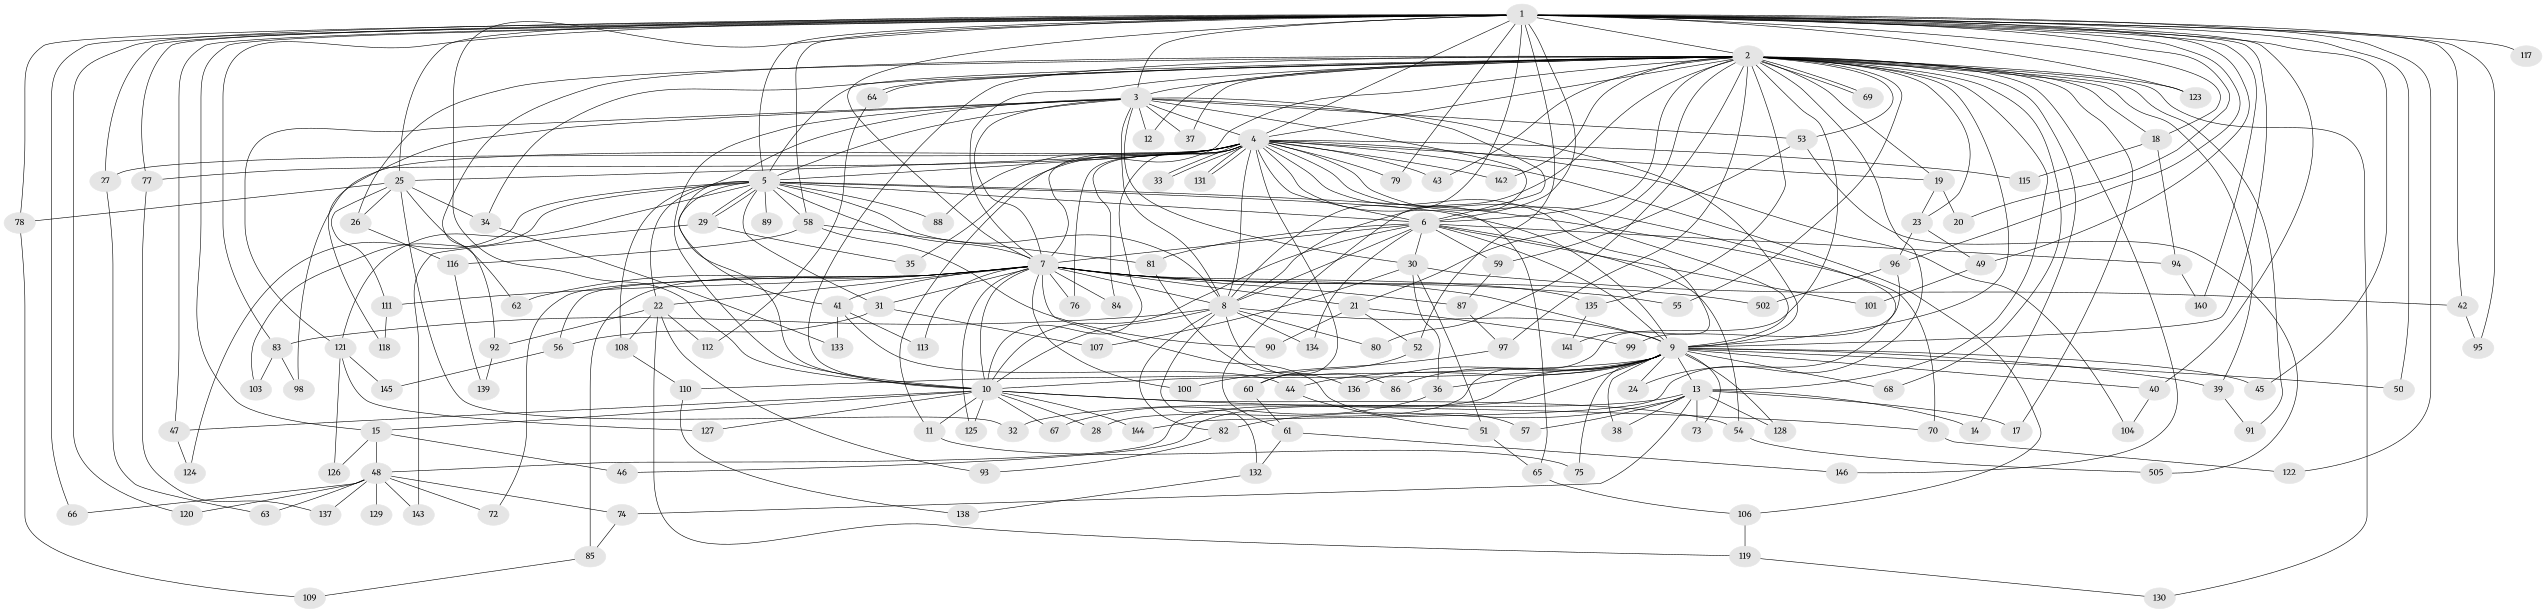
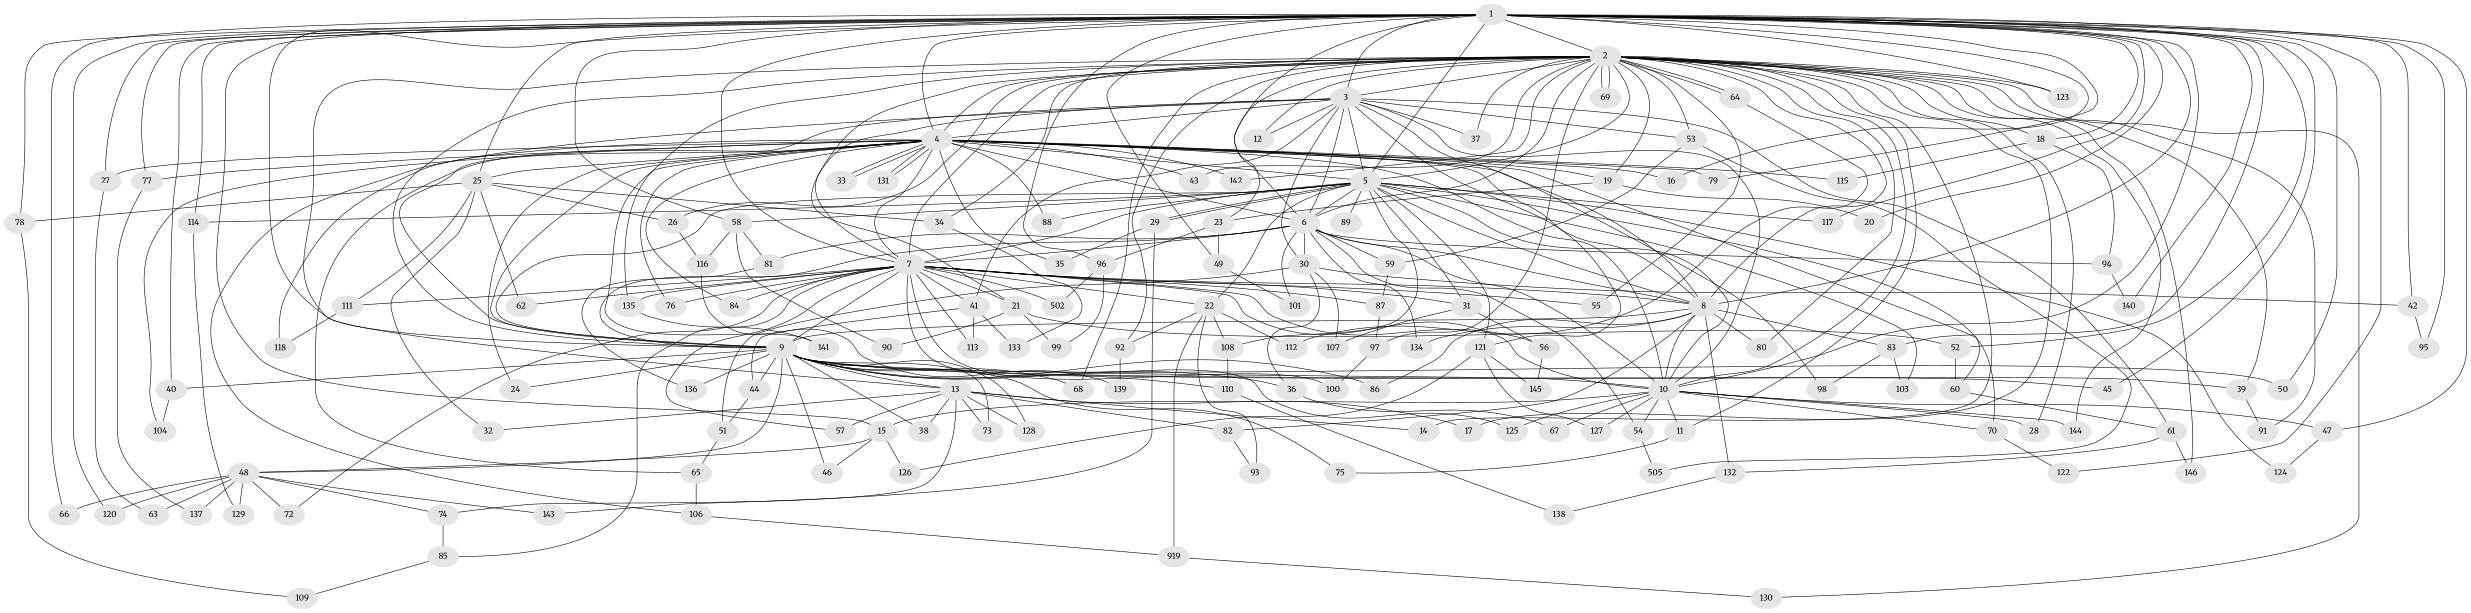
none -> (1671, 181)
none -> (1597, 202)
none -> (193, 223)
(1745, 557) -> (1174, 557)
